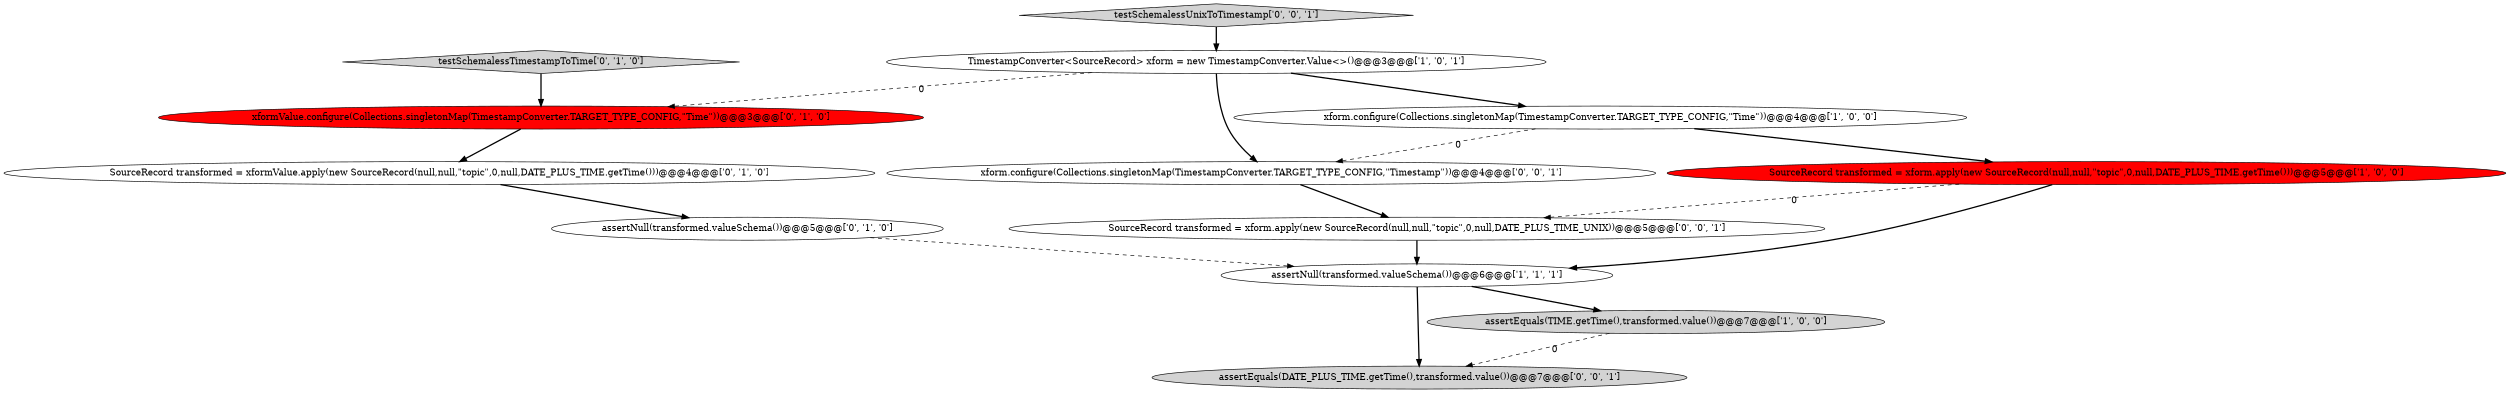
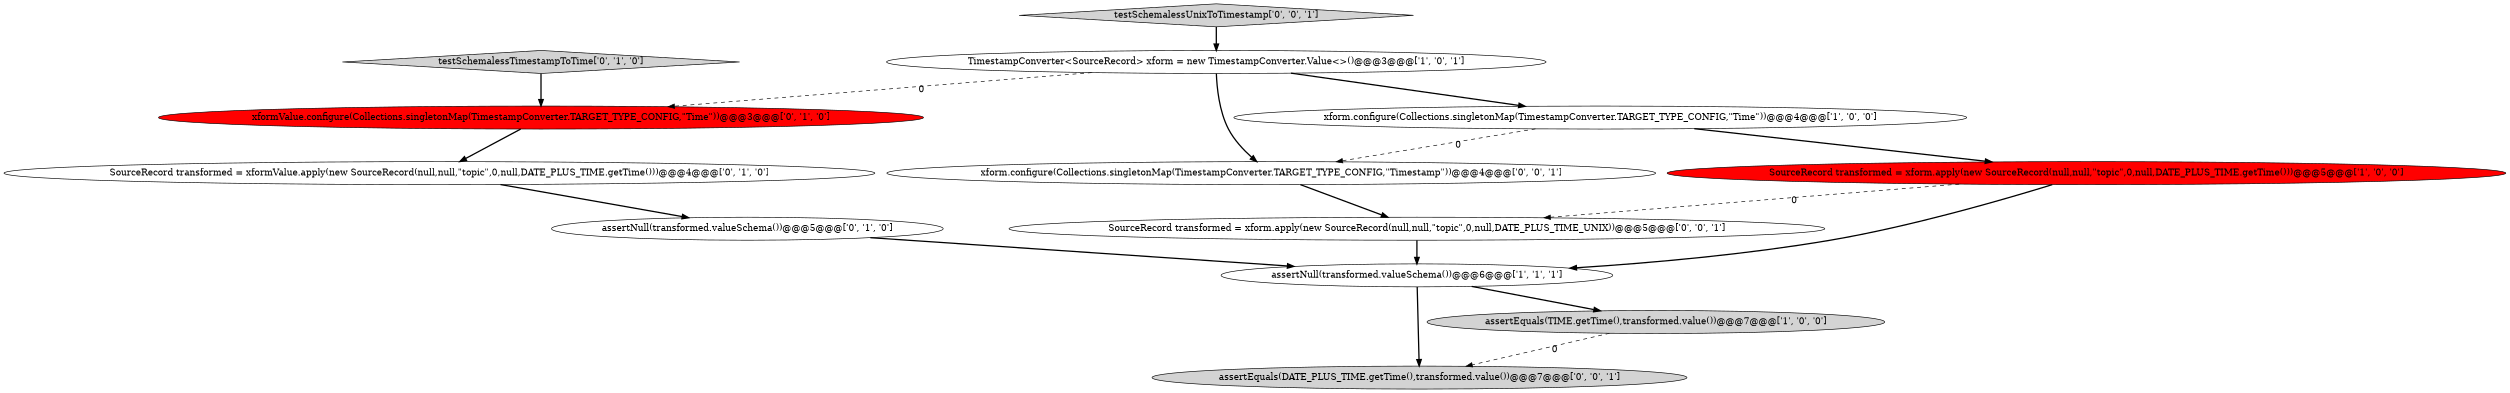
(1079, 252) -> (1079, 252)
